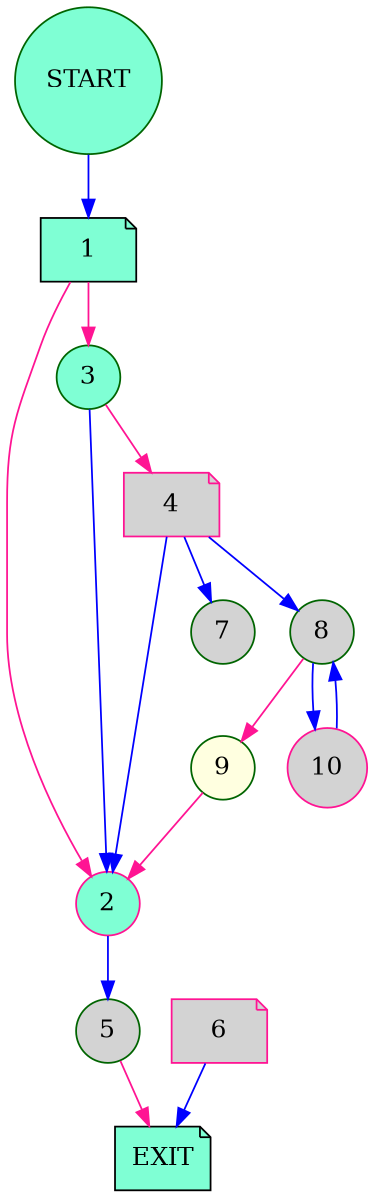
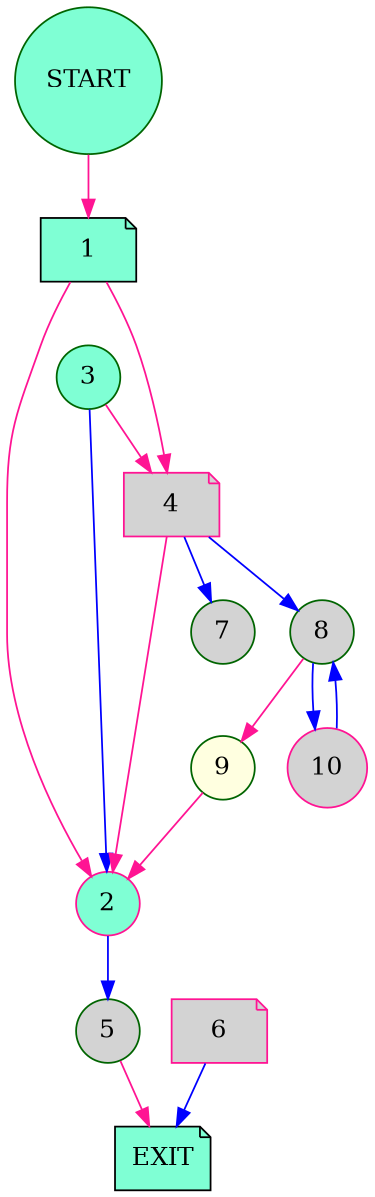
(88, 177) -> (88, 177)
(88, 305) -> (143, 366)
(141, 696) -> (141, 696)
